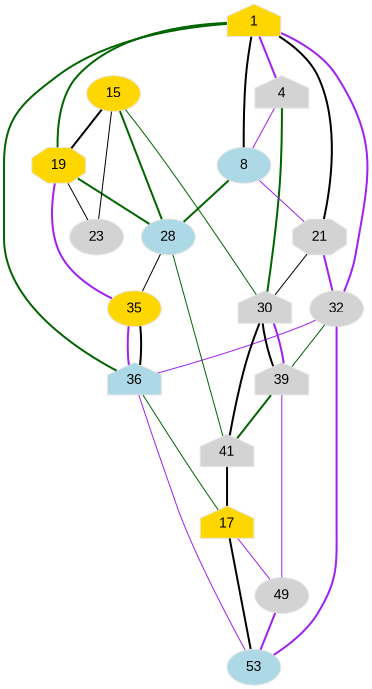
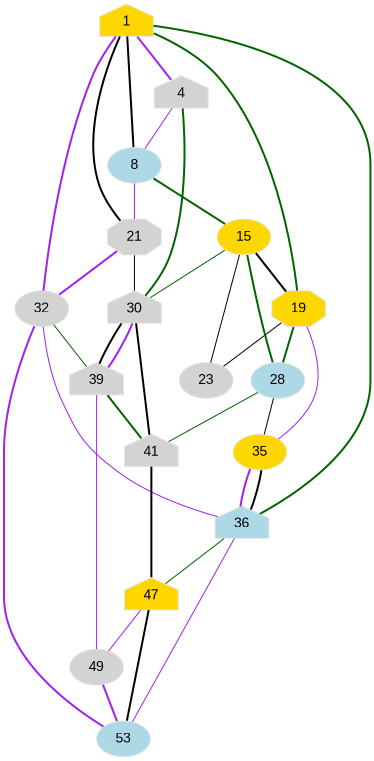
(206, 201) -> (189, 201)
(60, 253) -> (317, 389)
(227, 524) -> (151, 596)
